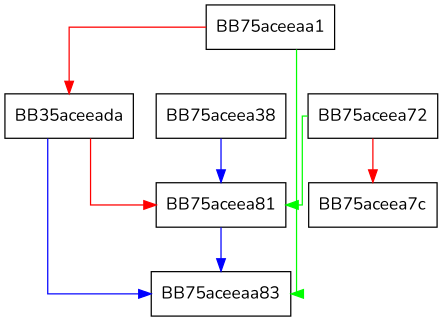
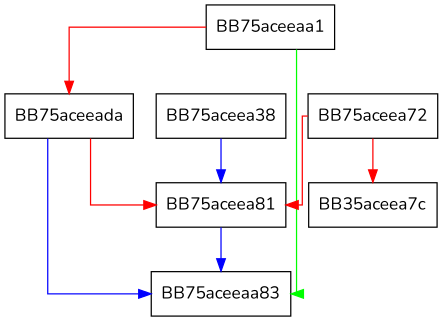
(69, 116) -> (69, 116)
(302, 160) -> (302, 160)
(373, 205) -> (373, 205)
